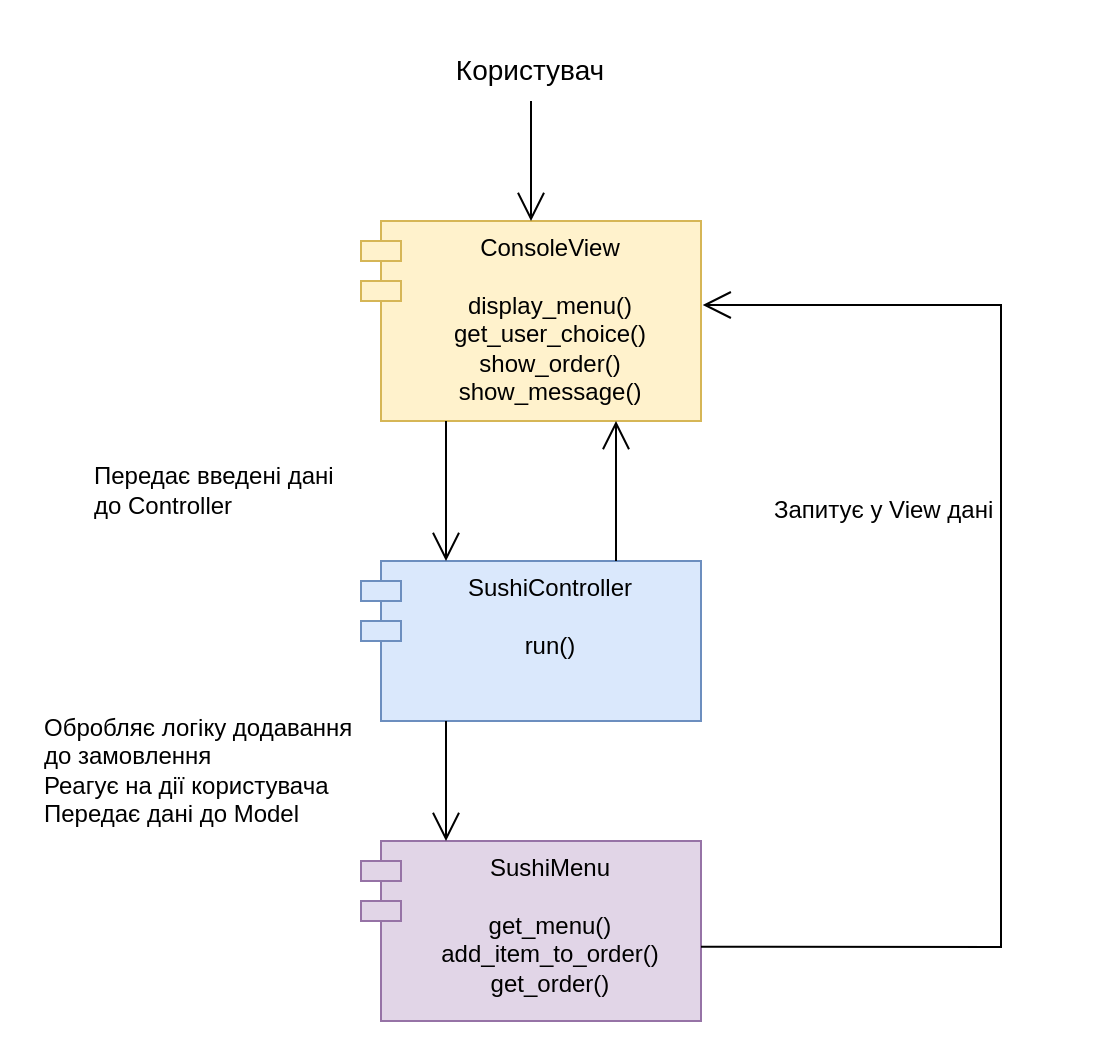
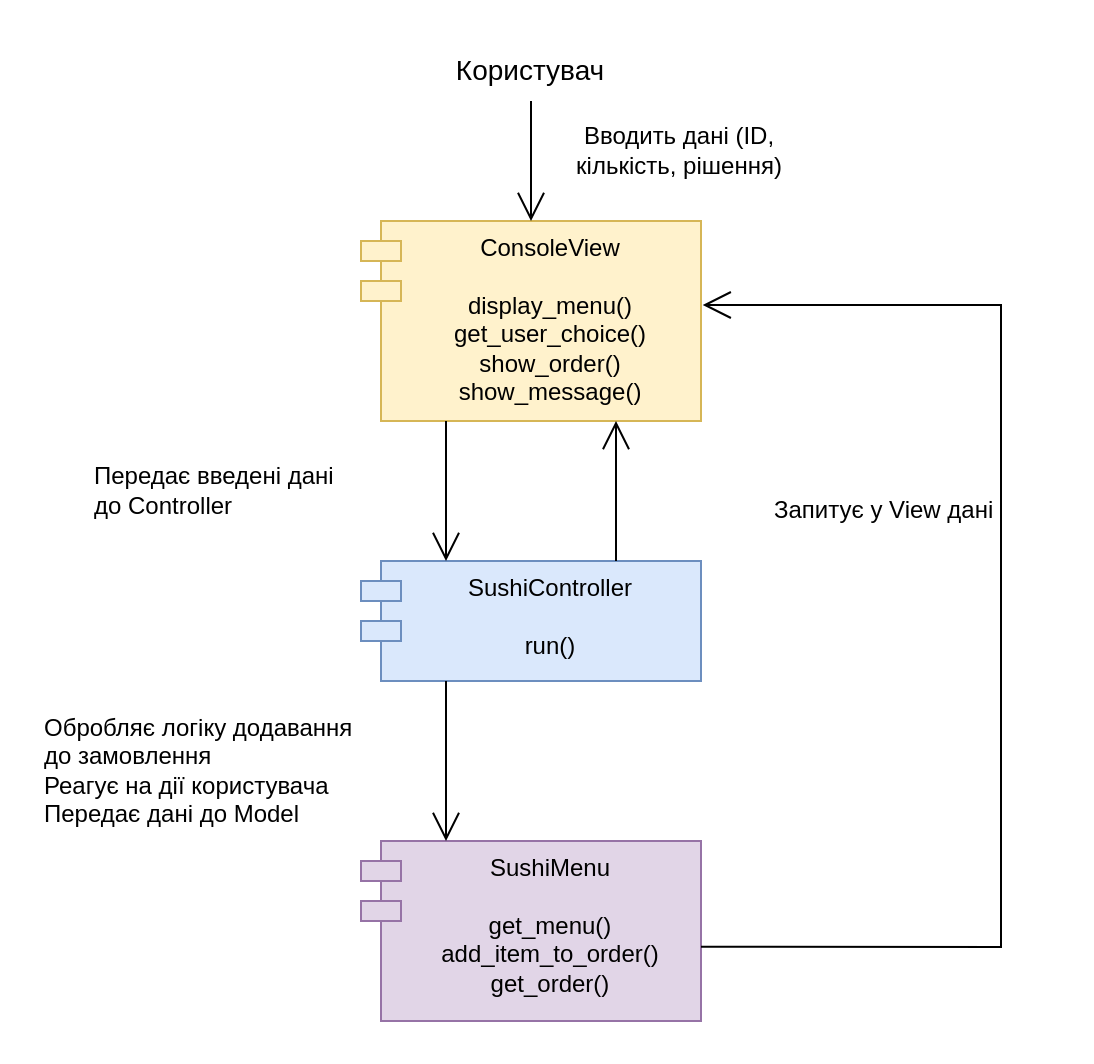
none -> (680, 151)
(531, 641) -> (531, 621)
